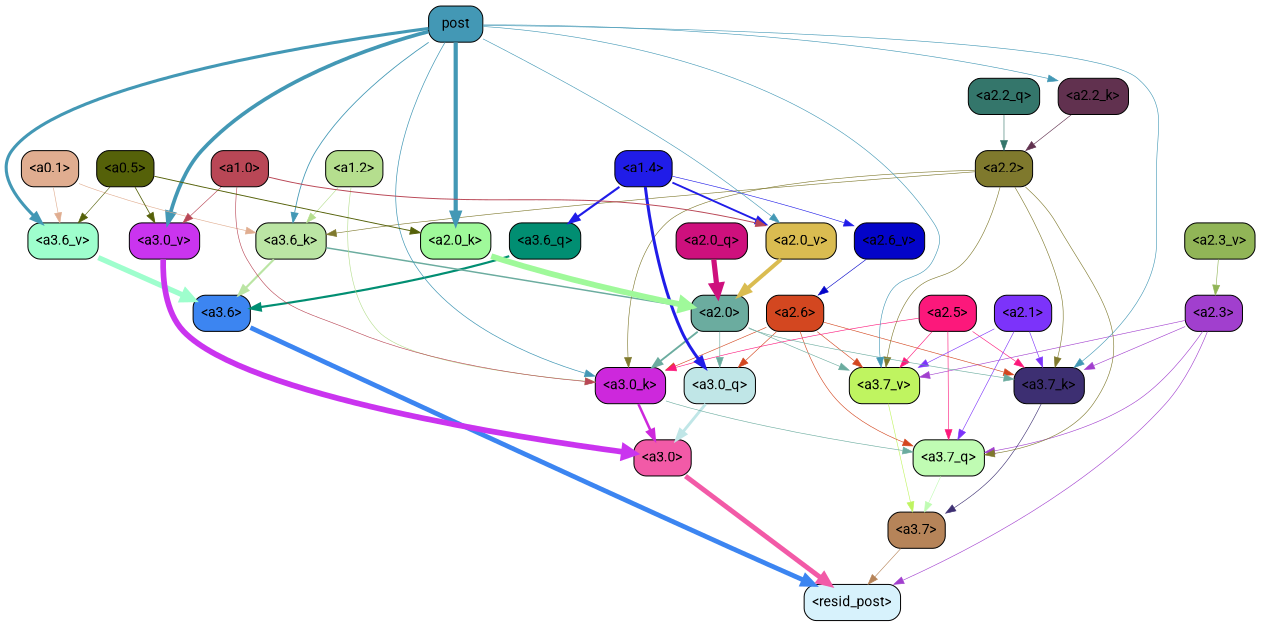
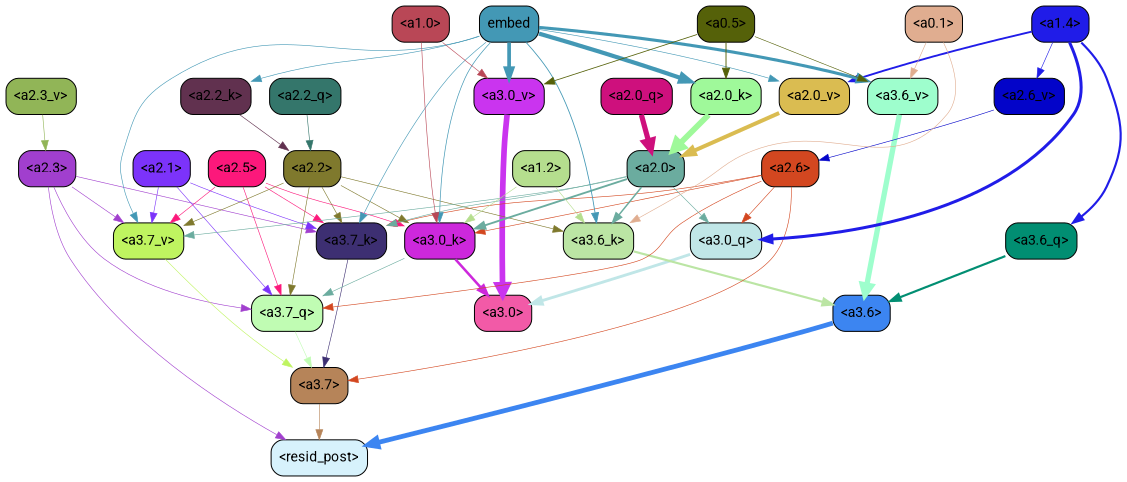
(456, 24) -> (509, 24)
(512, 200) -> none
(504, 277) -> (630, 201)
(830, 342) -> (609, 329)
(753, 527) -> none
